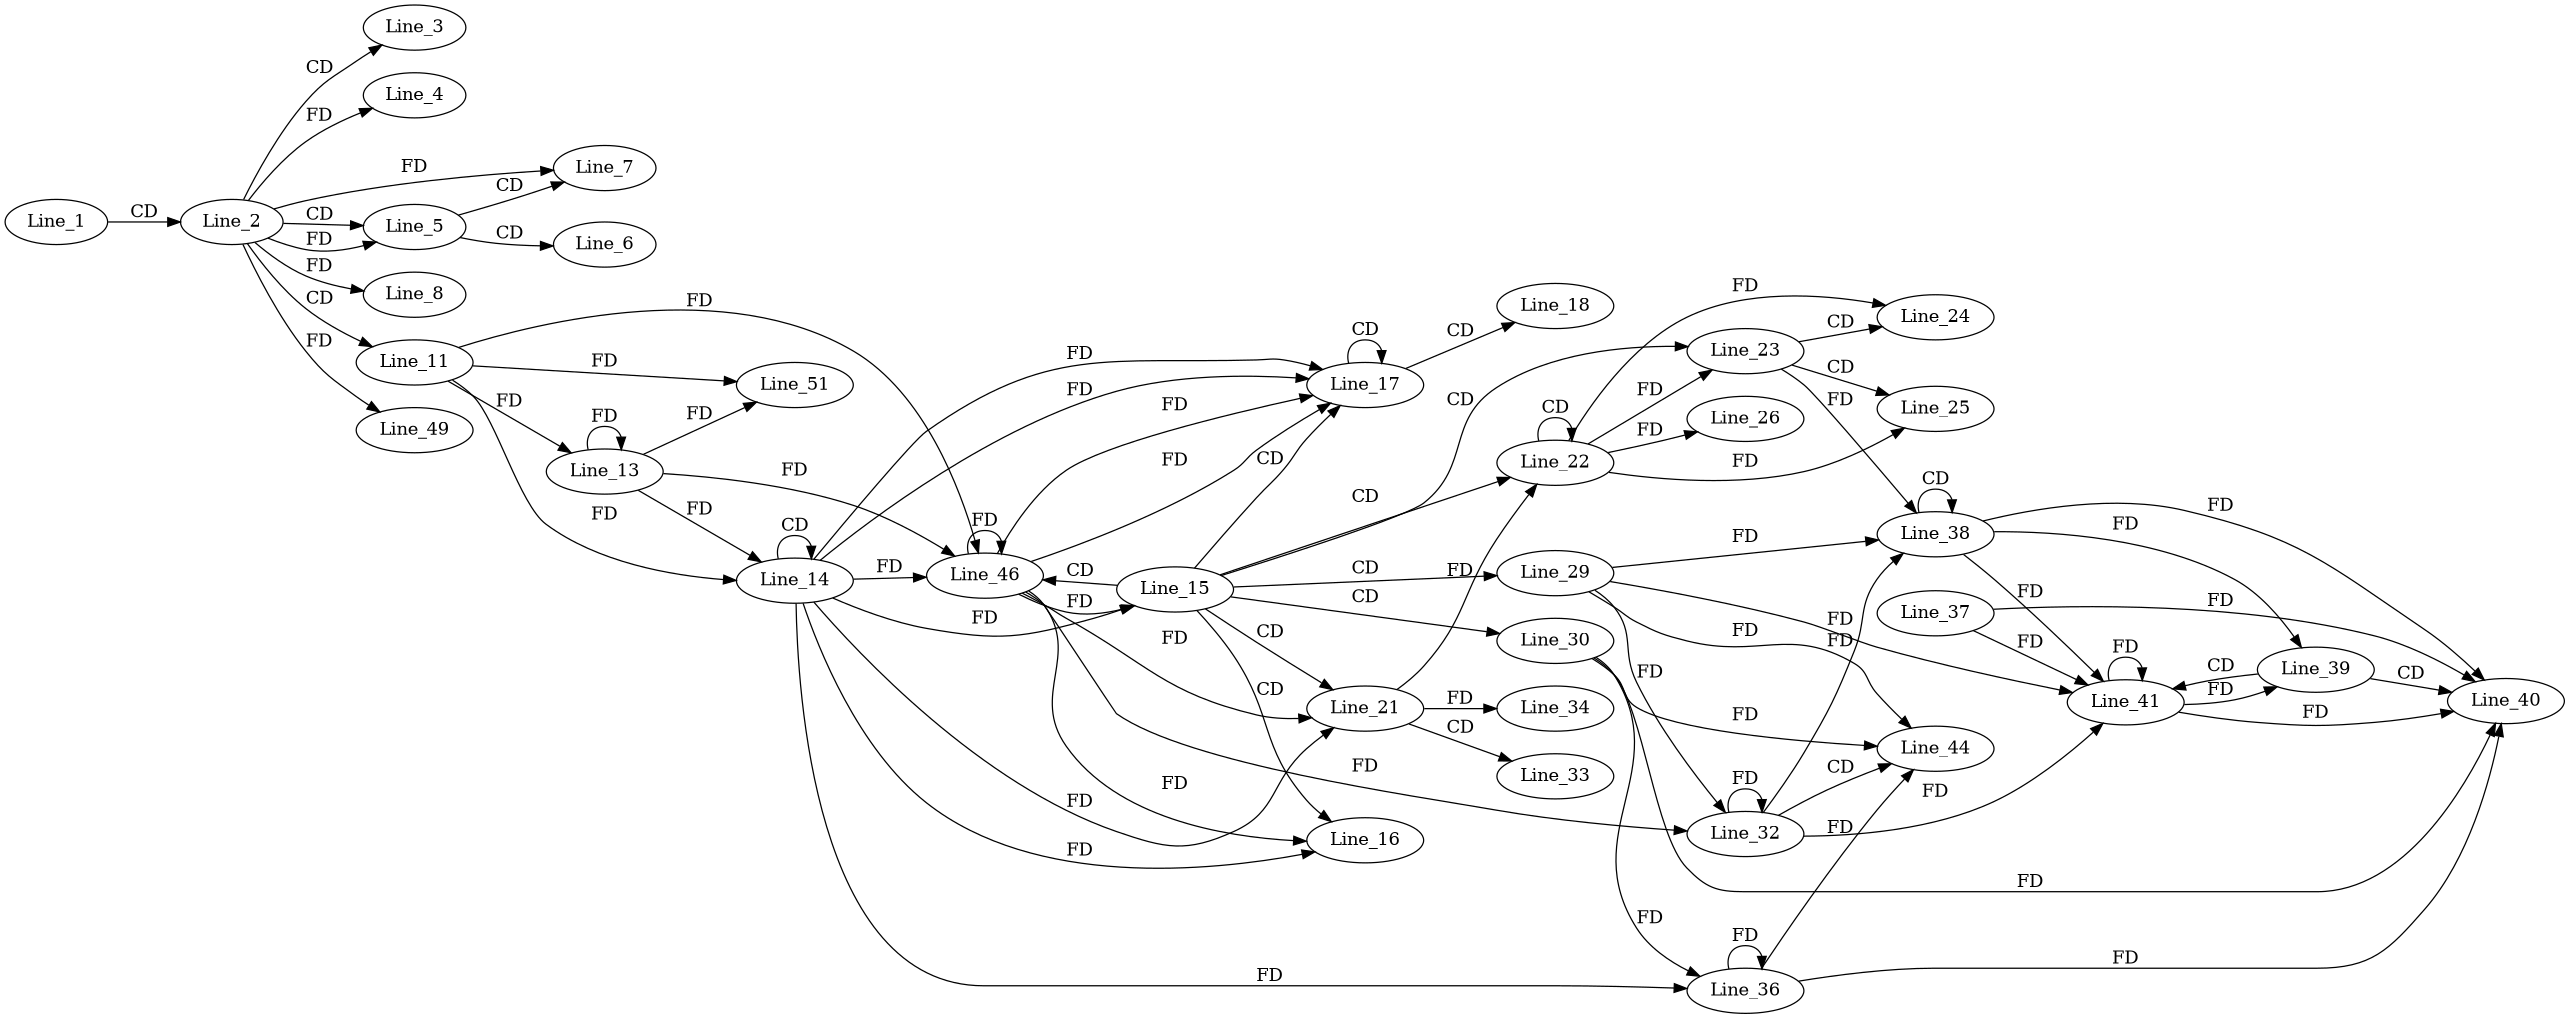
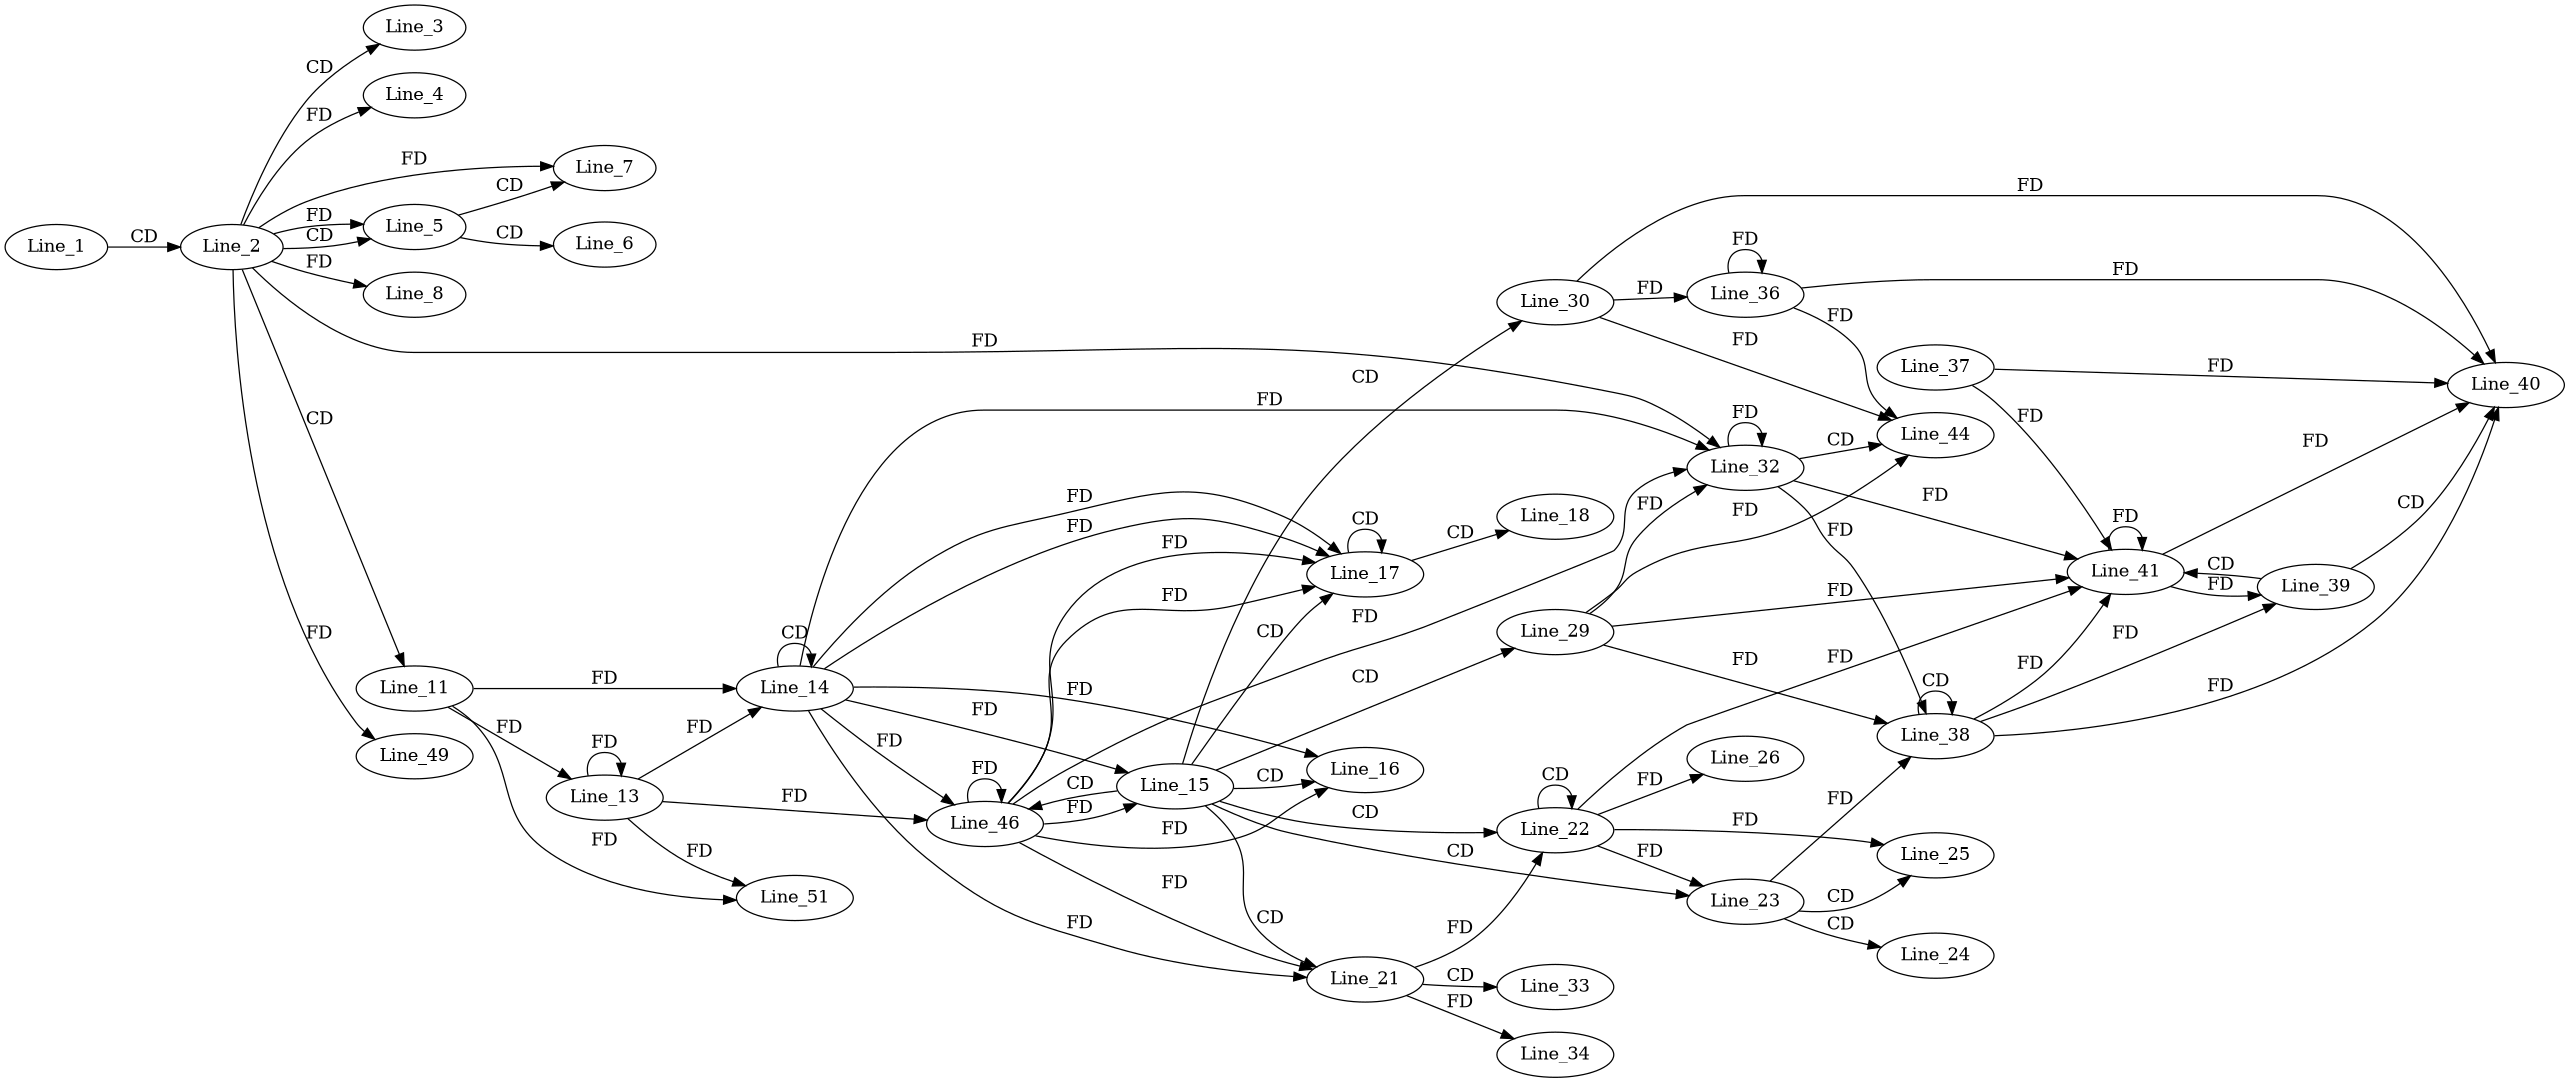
(1695, 314) -> (1813, 681)
(772, 321) -> none
none -> (976, 352)
(1096, 986) -> (1174, 410)
